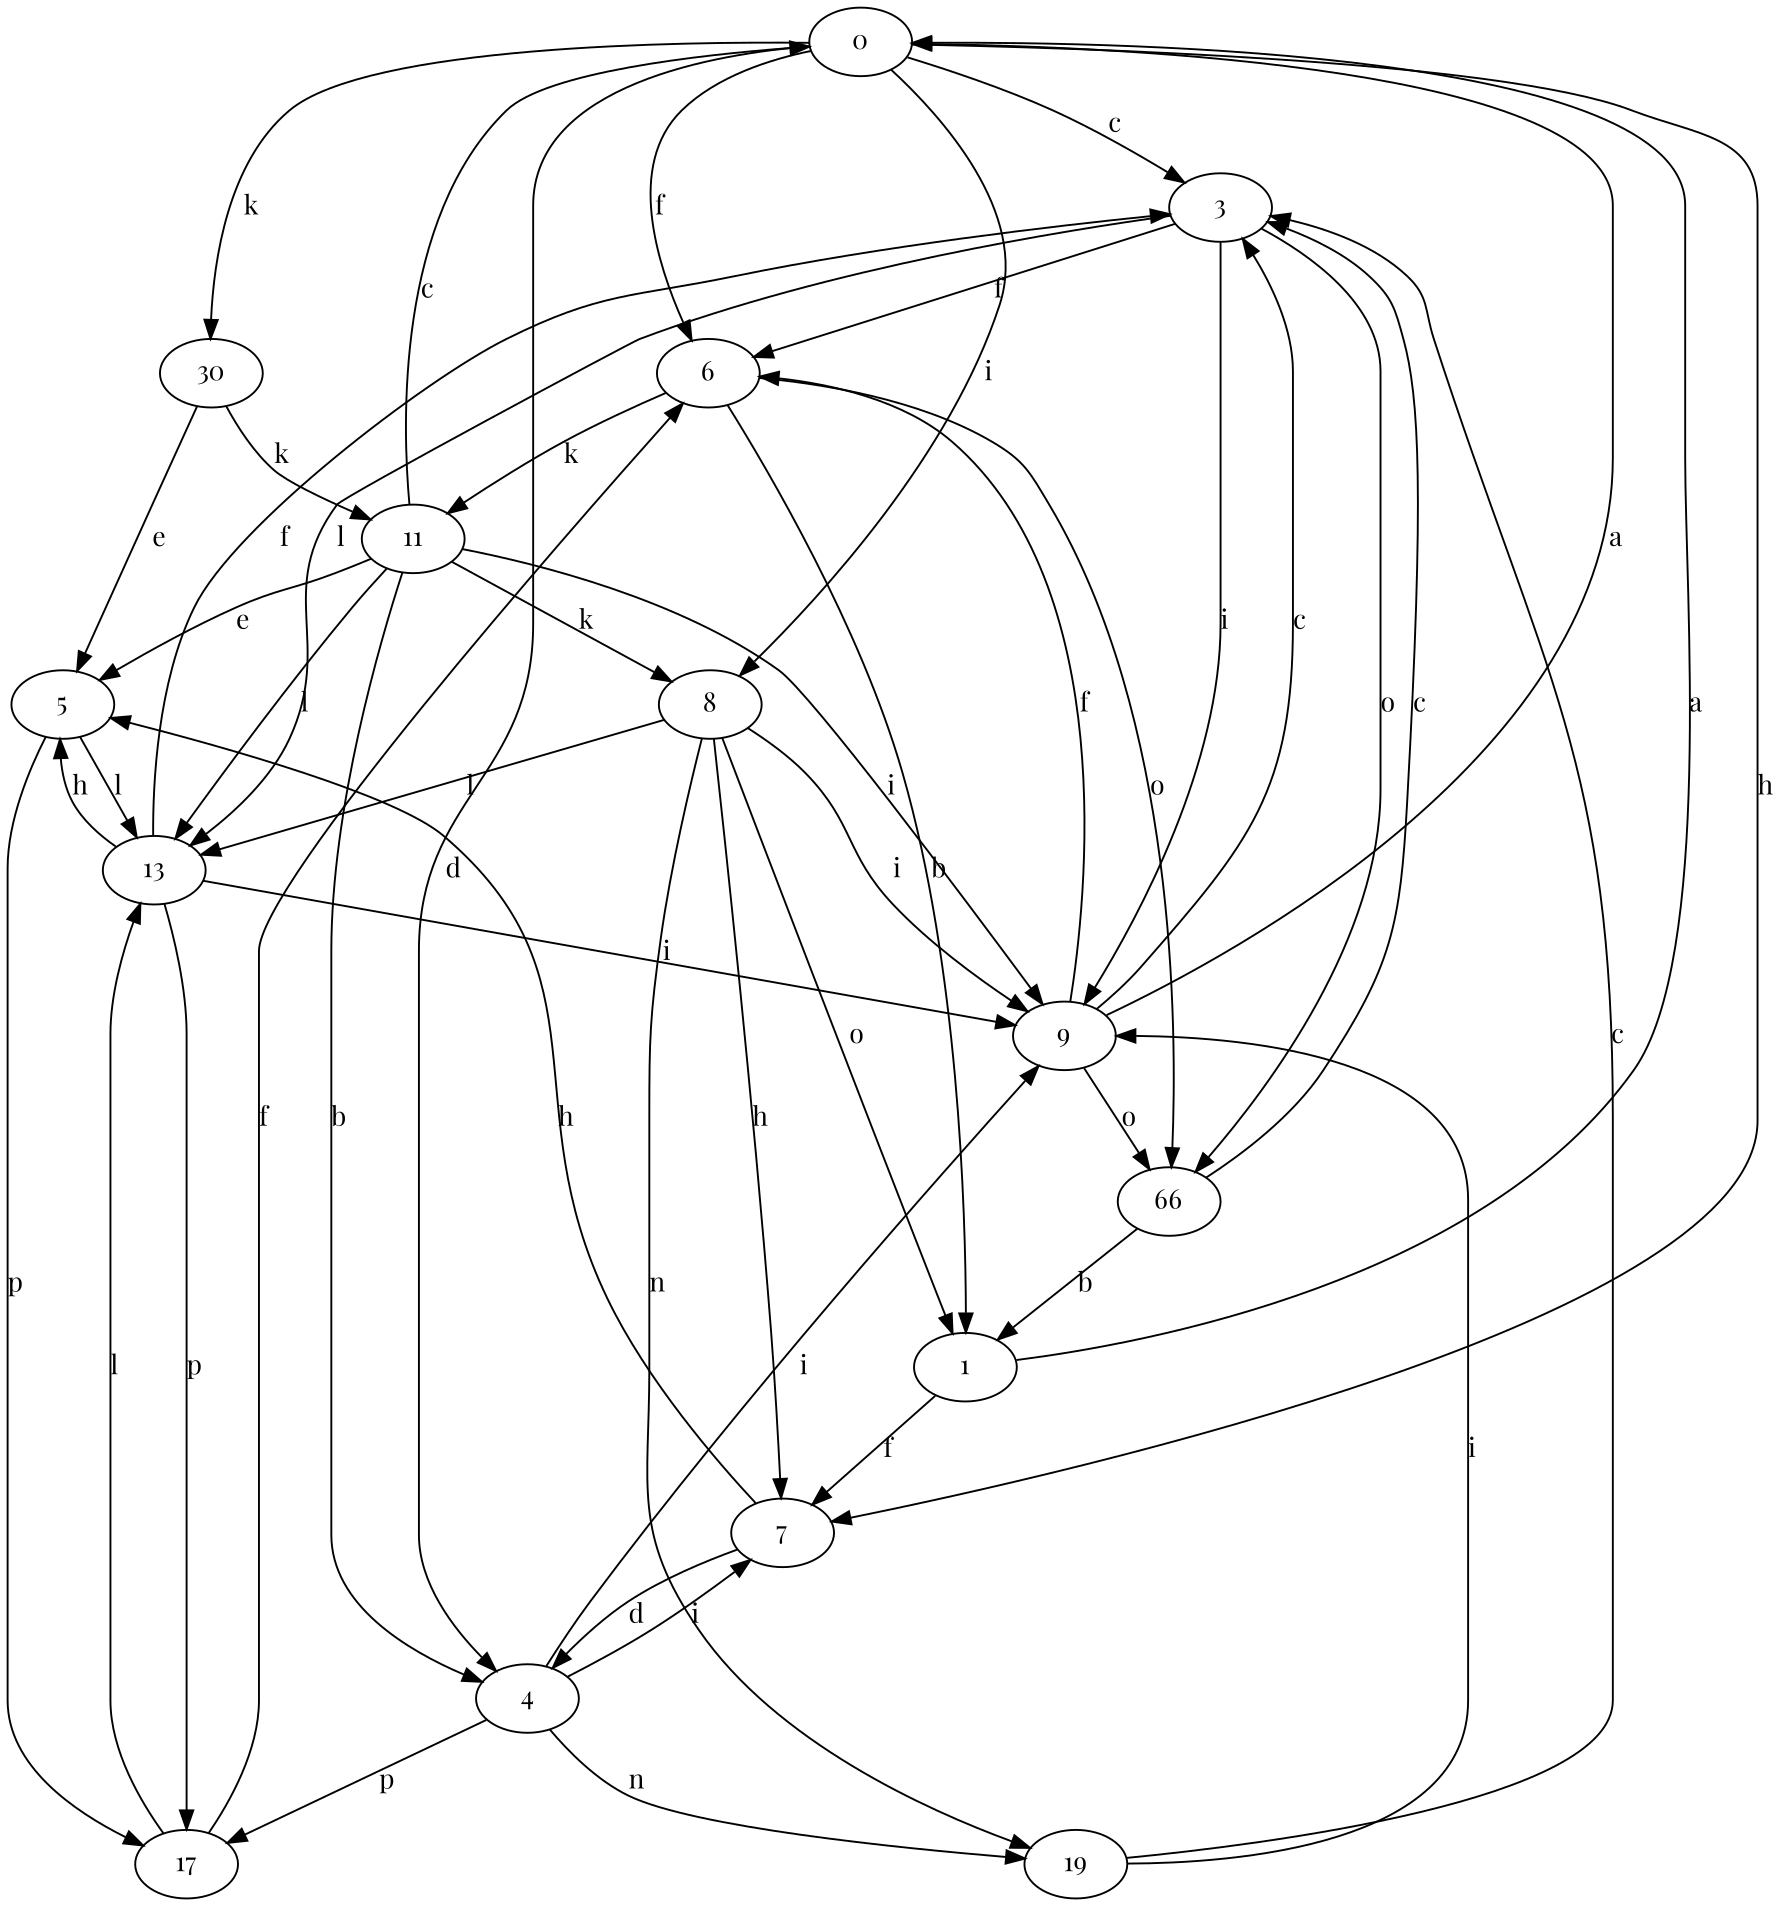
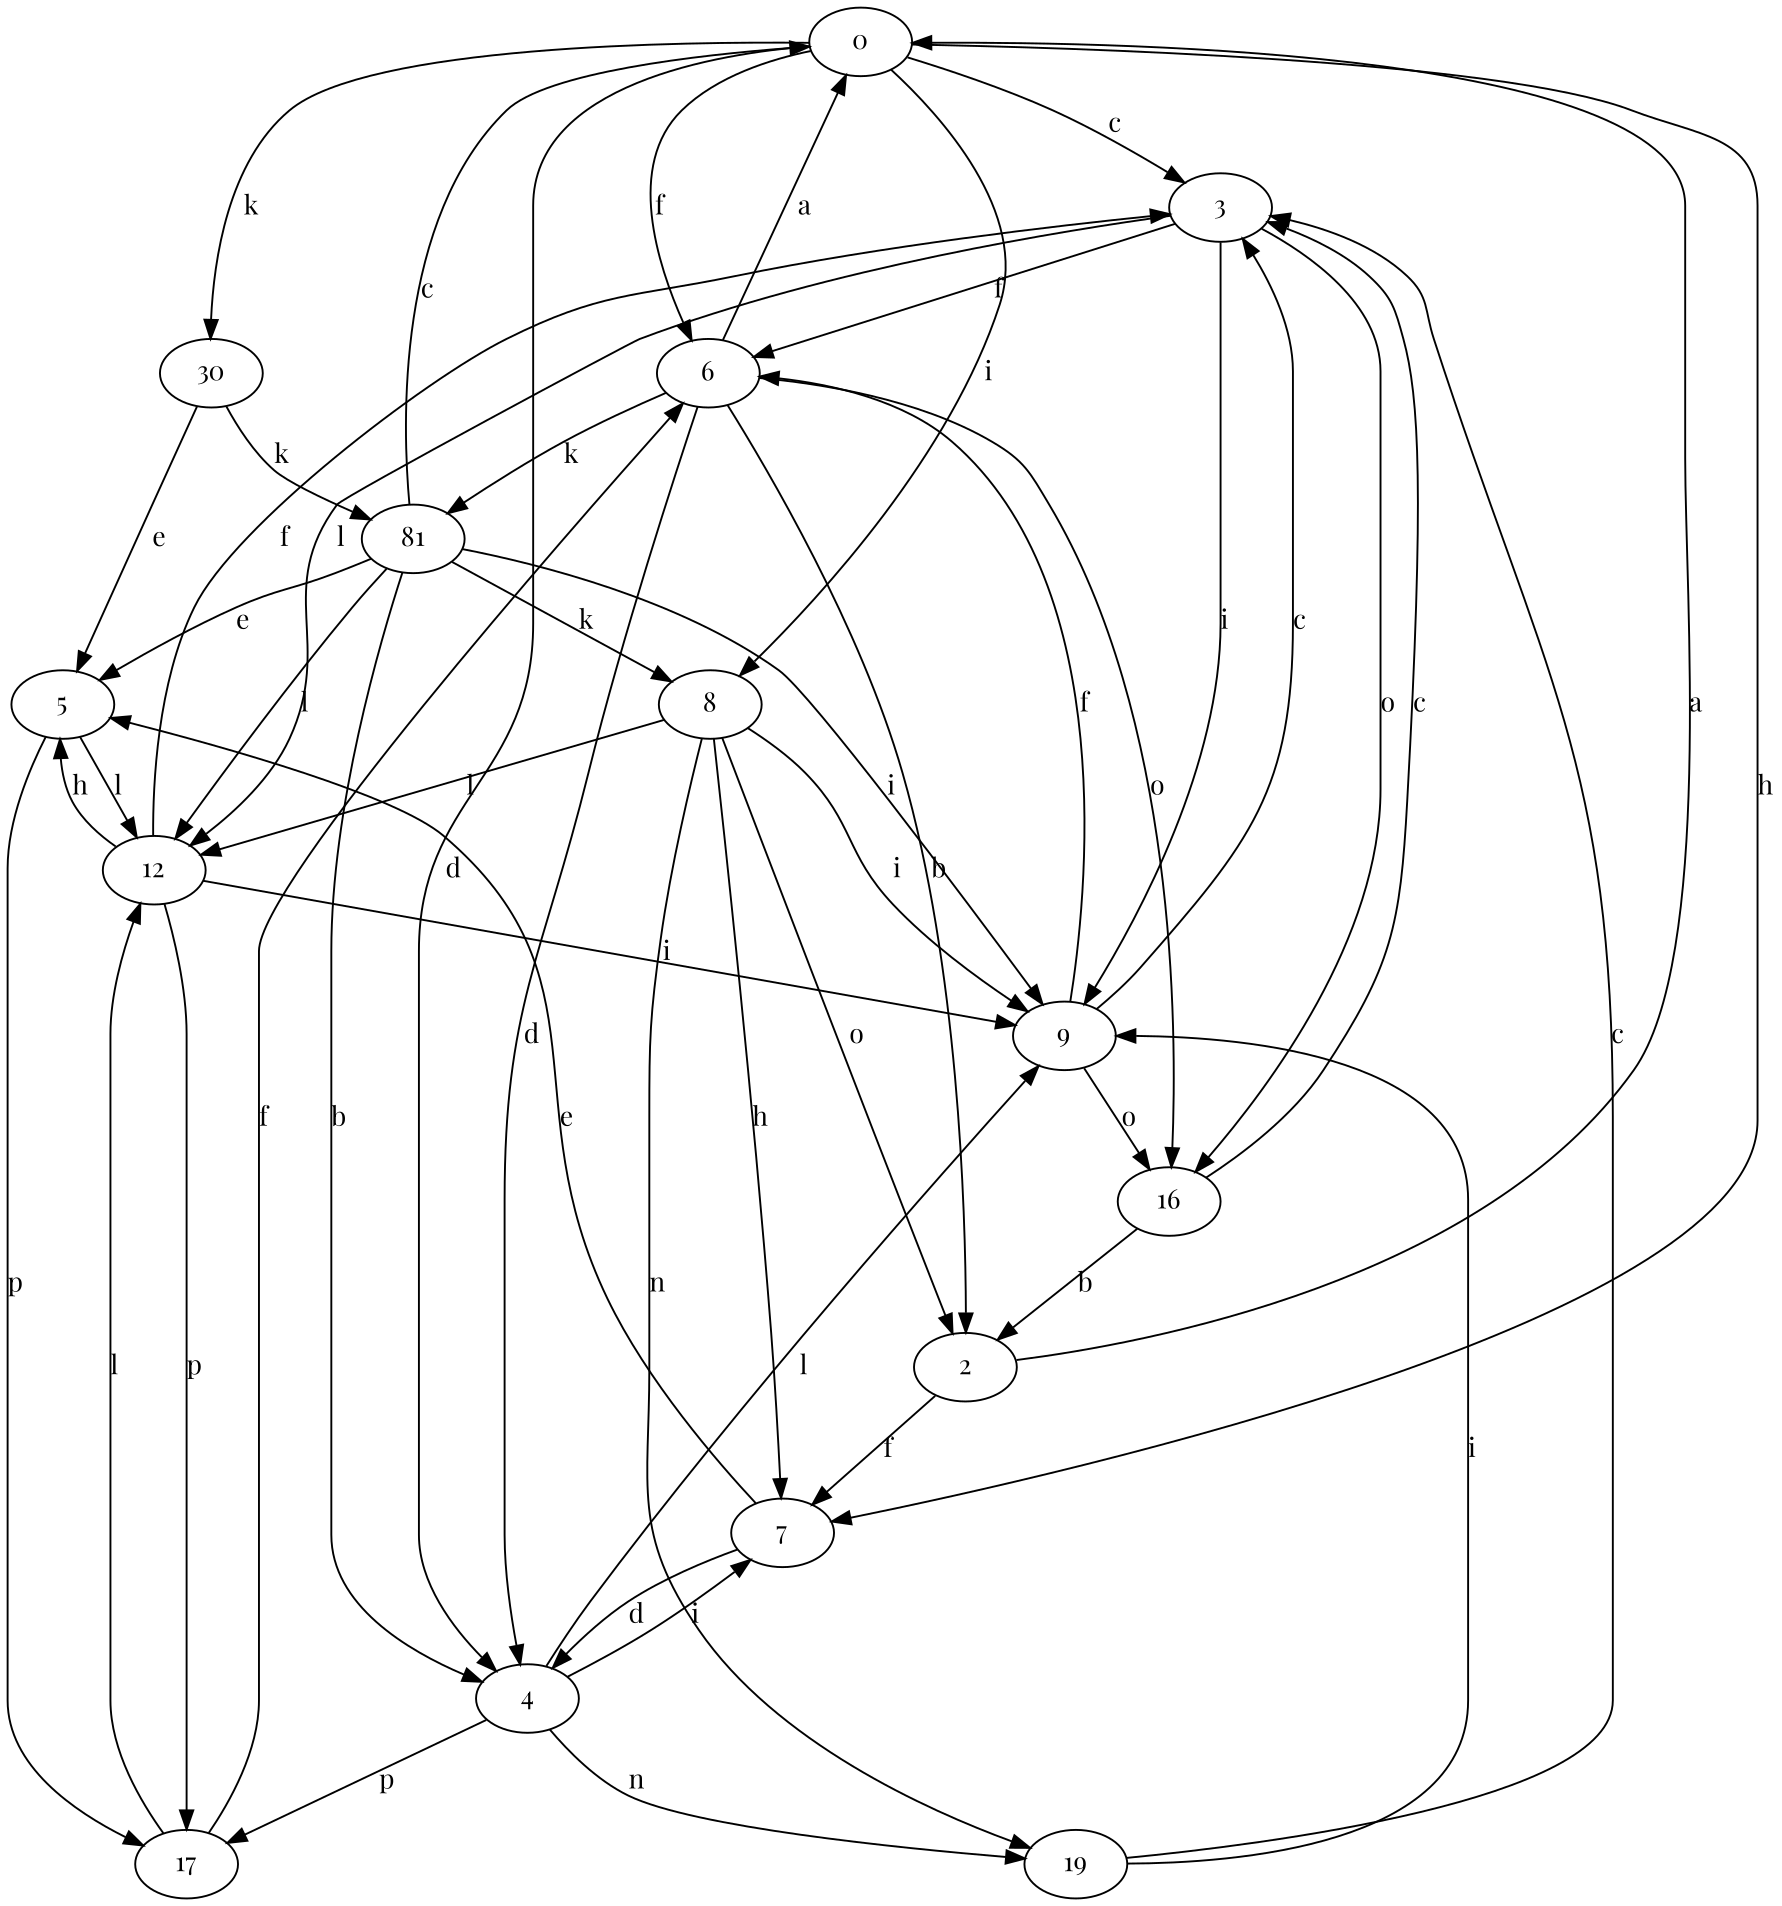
(1613, 362) -> (780, 216)
(413, 539) -> (413, 539)
(154, 870) -> (154, 870)
none -> (522, 1015)
(566, 1119) -> (566, 1119)
(1169, 1202) -> (1169, 1202)
(804, 1367) -> (804, 1367)
(965, 1367) -> (965, 1367)
